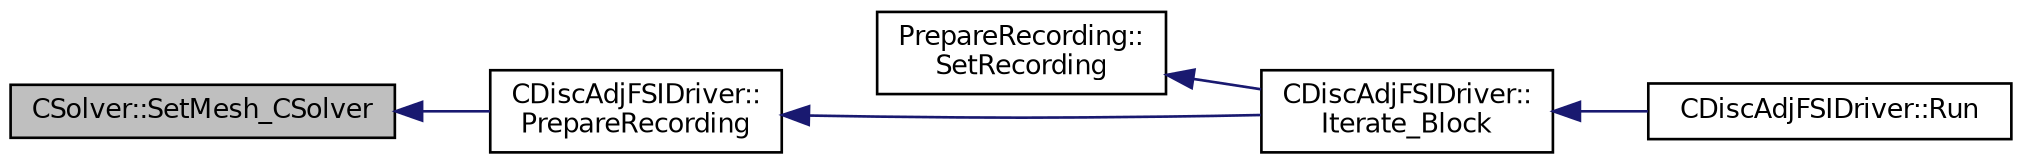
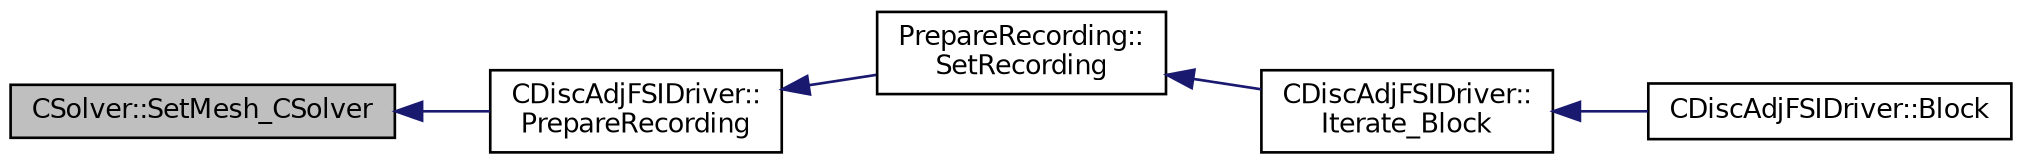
(1830, 111) -> (1830, 111)
(1035, 118) -> (842, 80)
